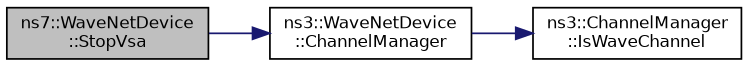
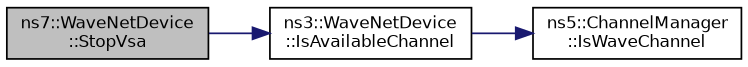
(371, 33) -> (371, 33)
(637, 33) -> (637, 33)
